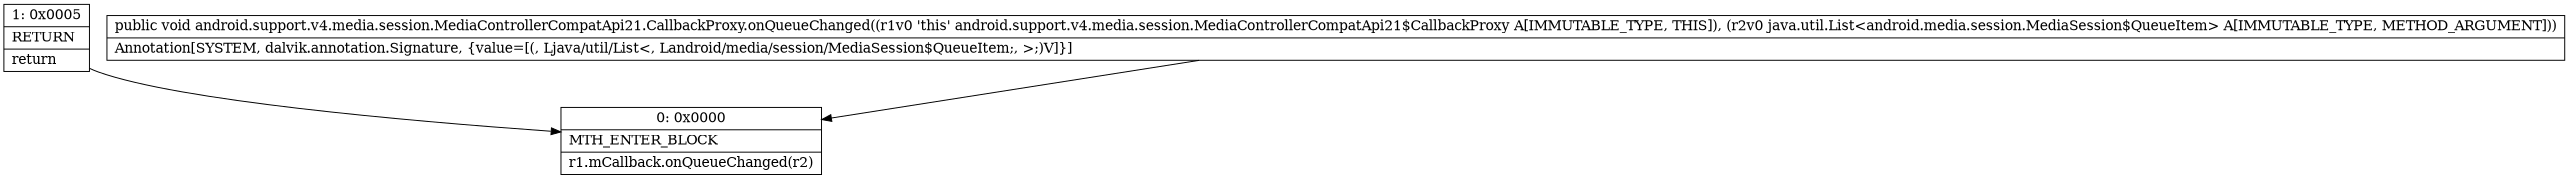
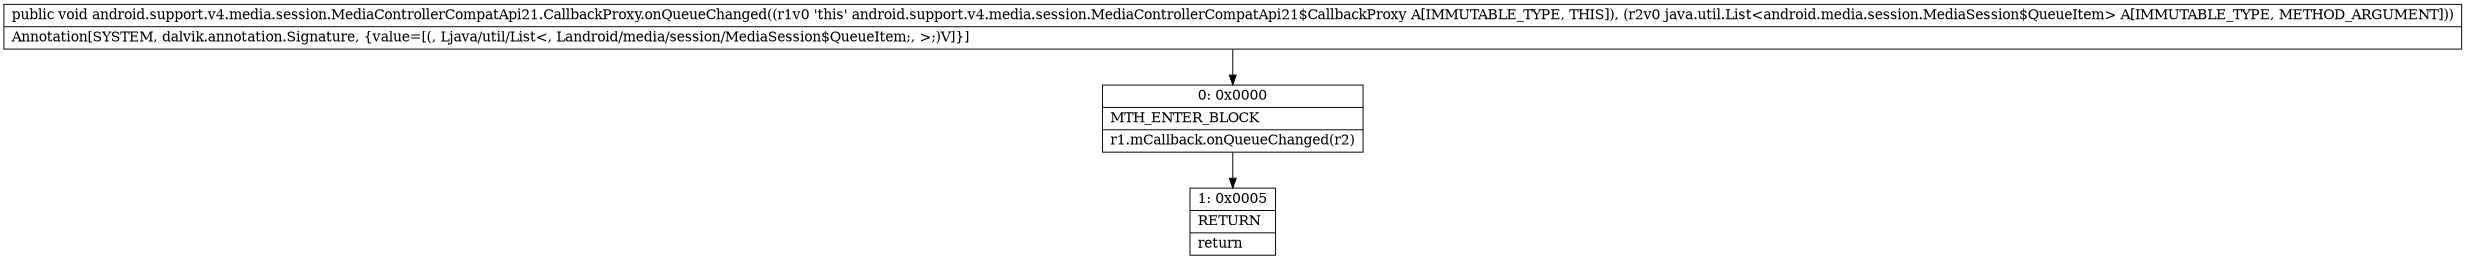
(318, 111) -> (1233, 165)
